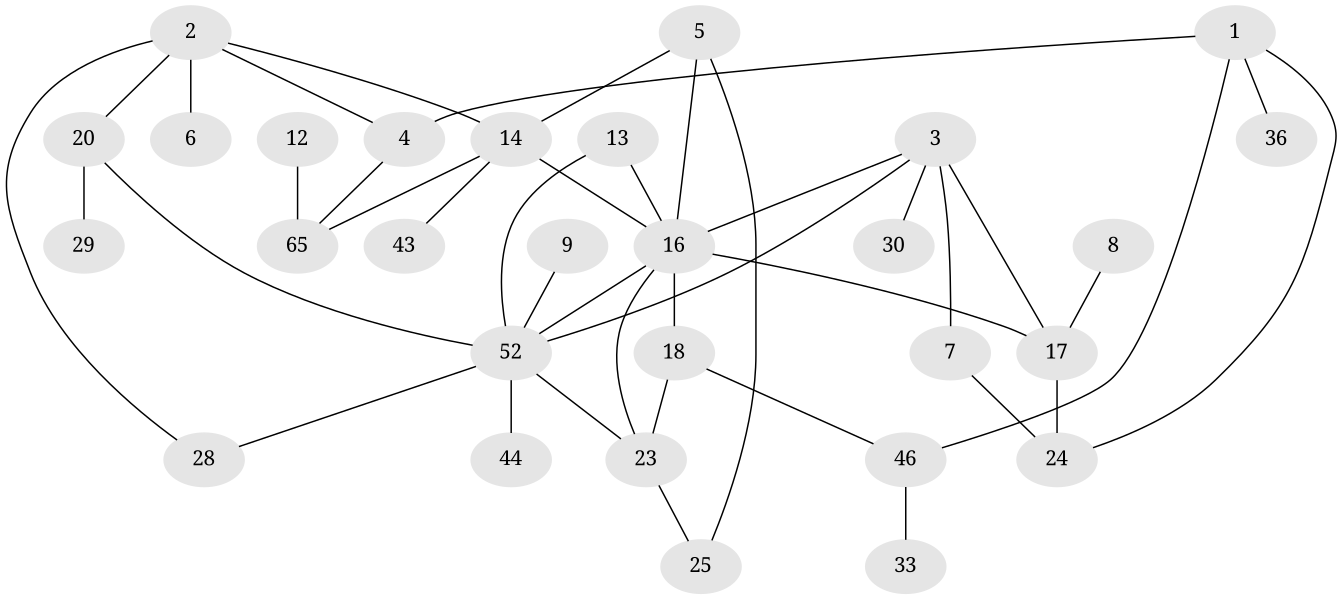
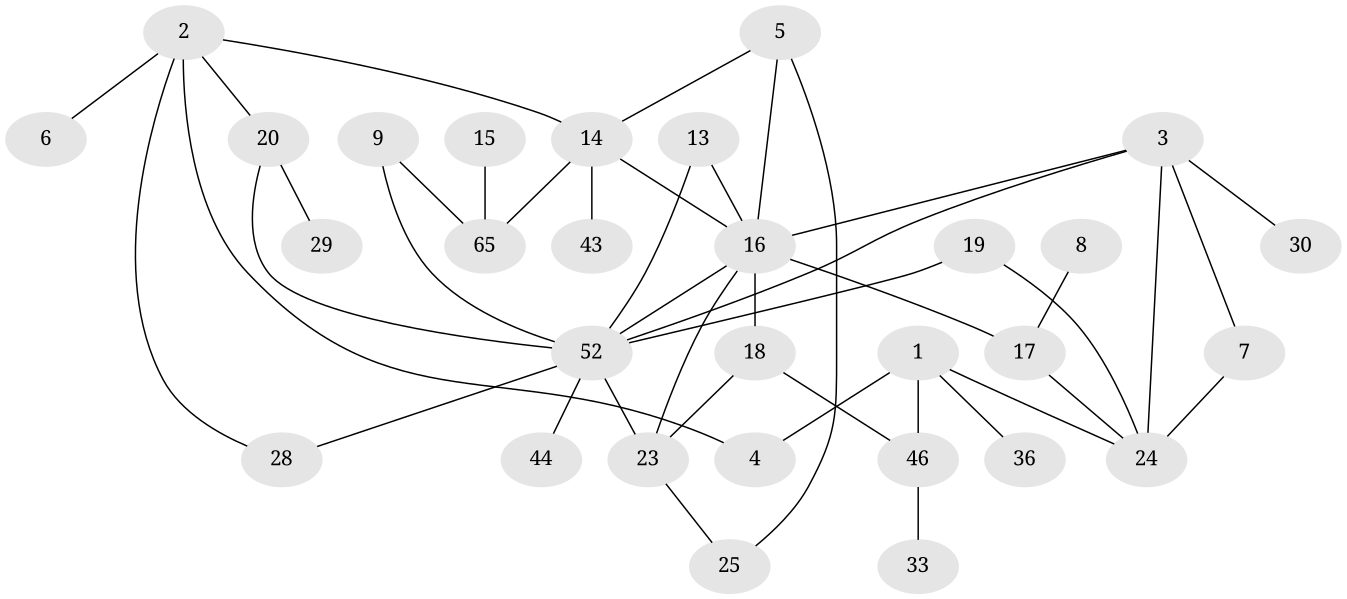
(298, 139) -> (485, 139)
(351, 193) -> (431, 193)
none -> (975, 246)
(996, 246) -> (1155, 300)
